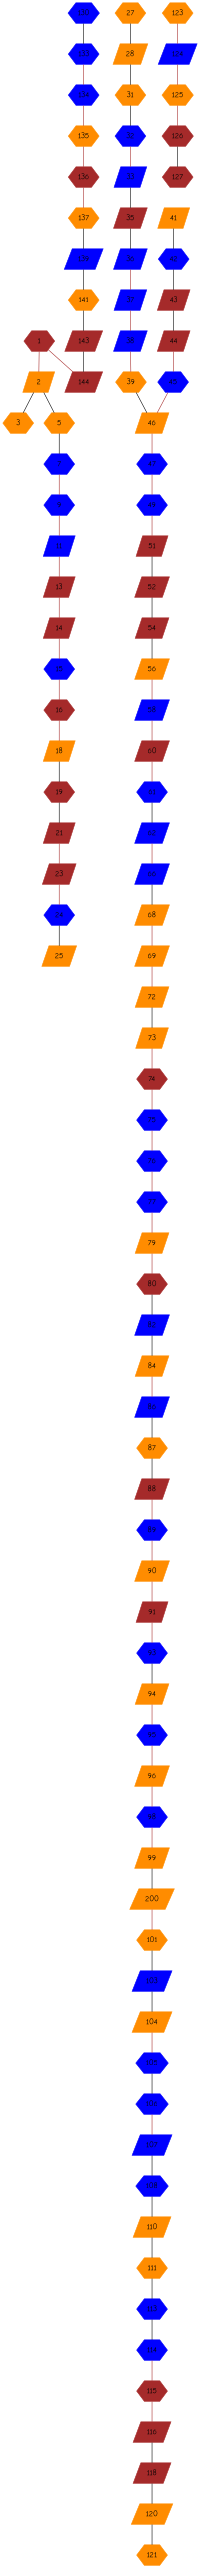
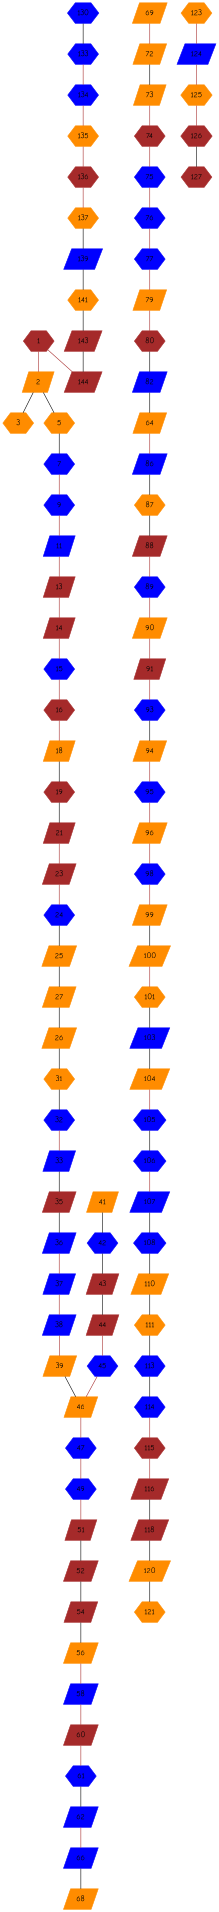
(130, 13) -> (59, 997)
(130, 54) -> (59, 1038)
(131, 382) -> (60, 1366)
(152, 936) -> none
none -> (59, 977)
(152, 1366) -> (150, 423)
(152, 1899) -> (150, 956)
